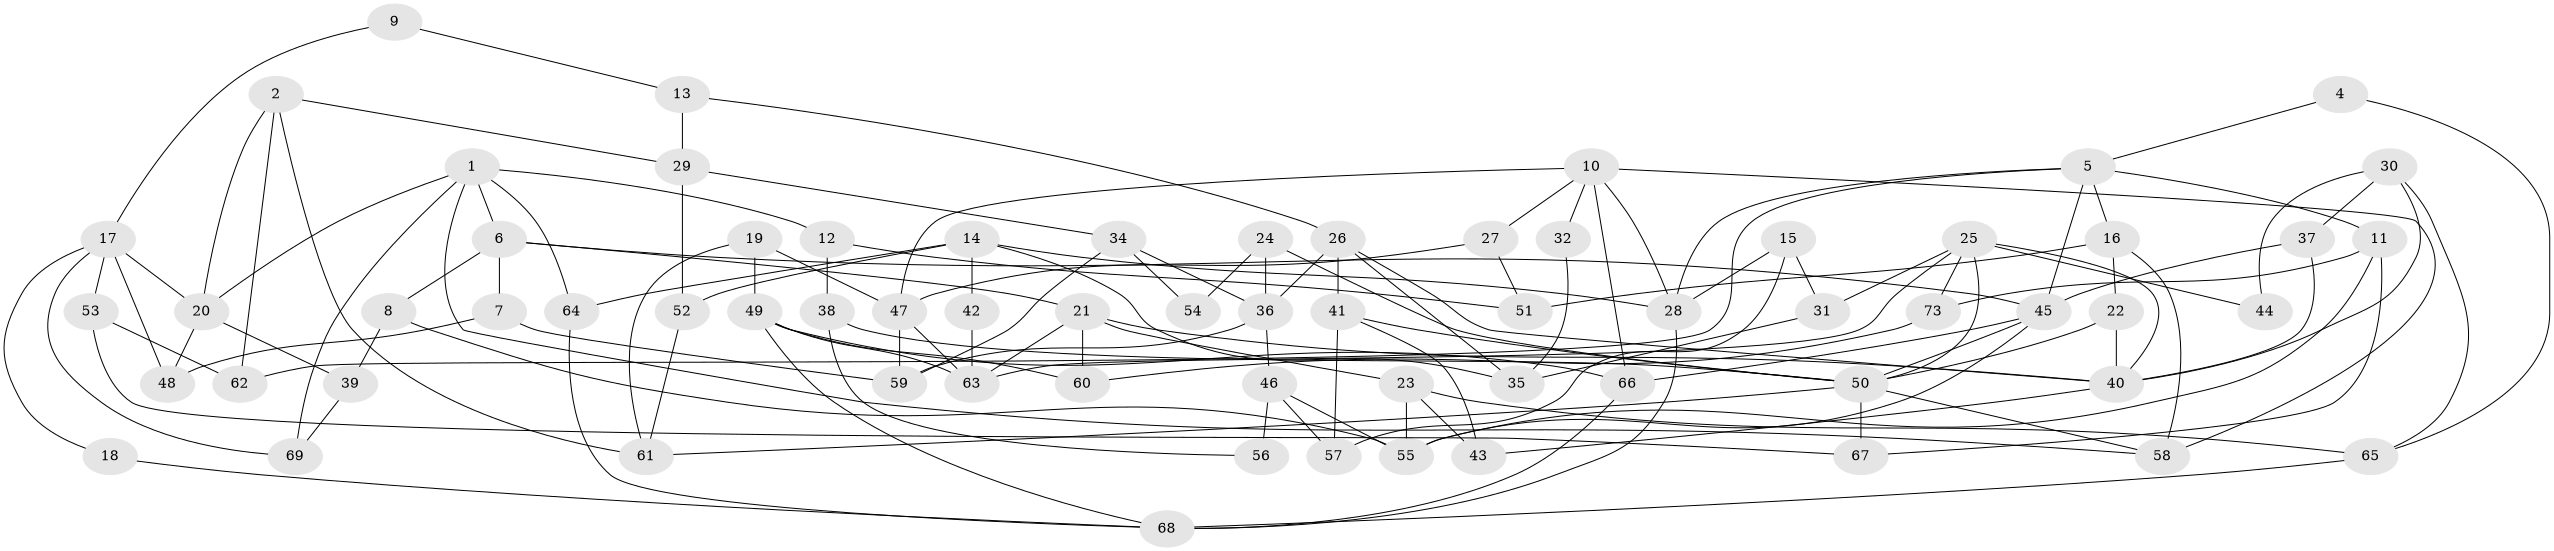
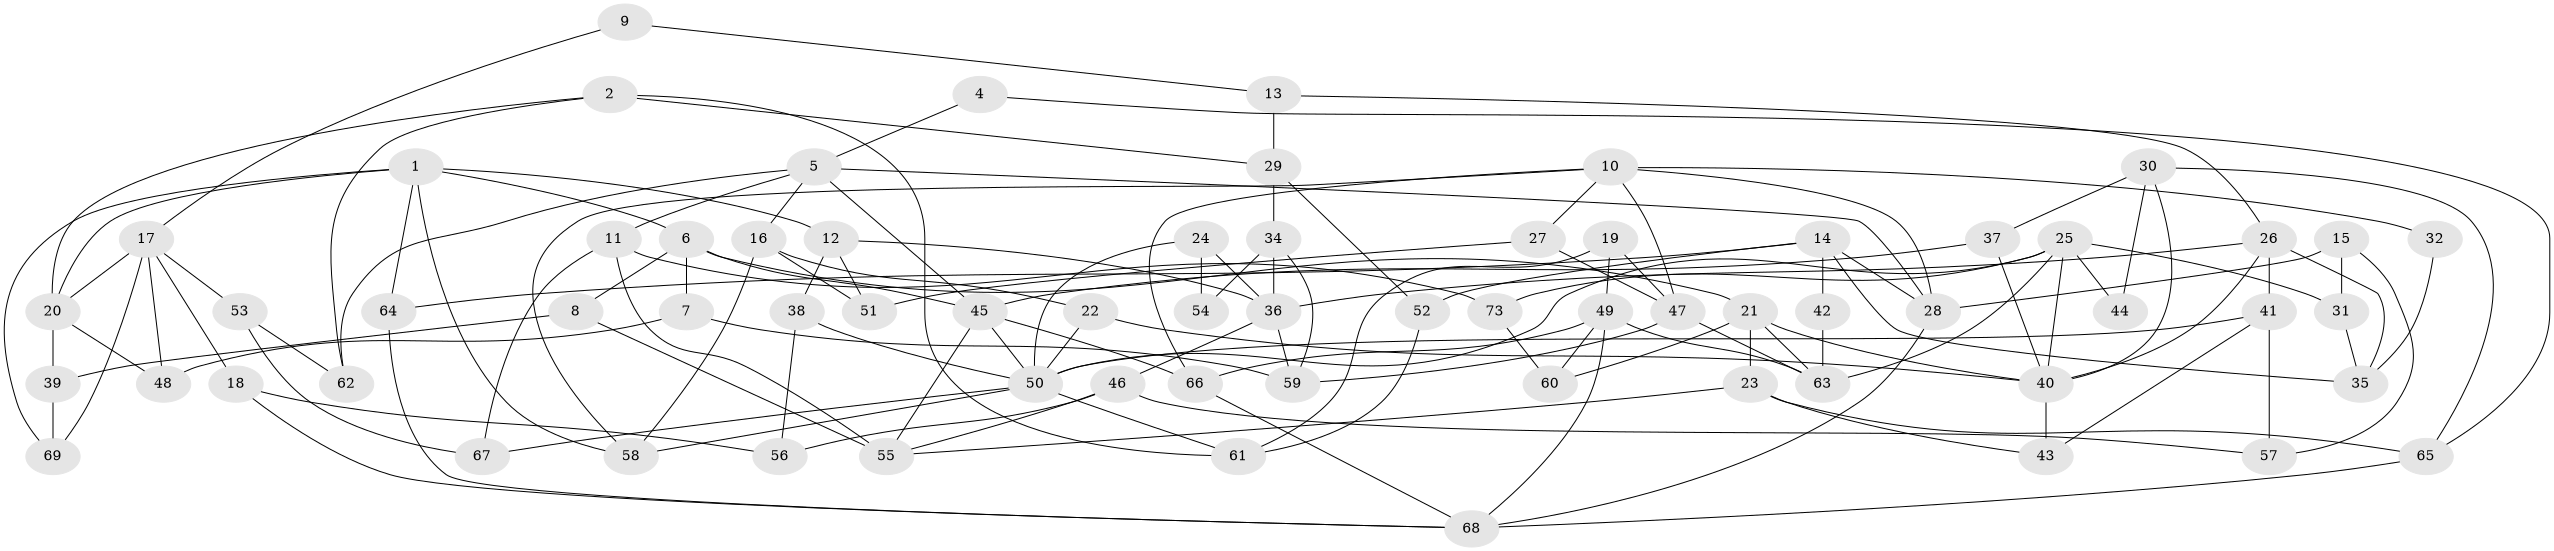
none -> (1058, 258)
none -> (507, 424)
